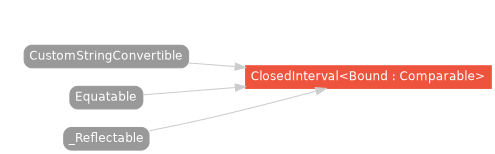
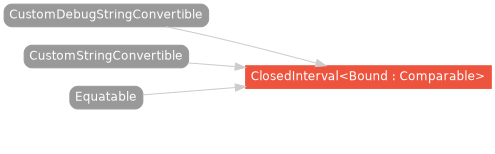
none -> (106, 15)
(106, 139) -> none
